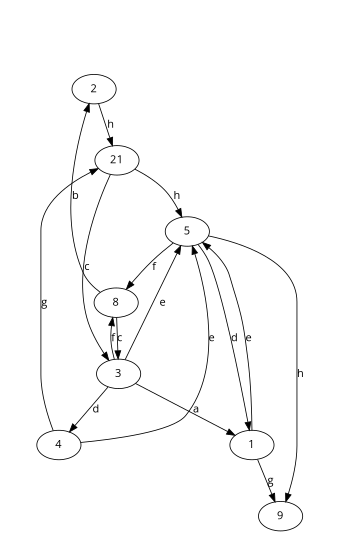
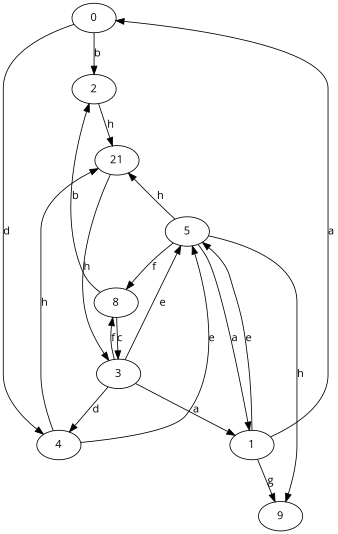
none -> (94, 18)
(160, 186) -> (154, 199)
(87, 267) -> (87, 267)
(45, 303) -> (45, 303)
(235, 338) -> (235, 338)
